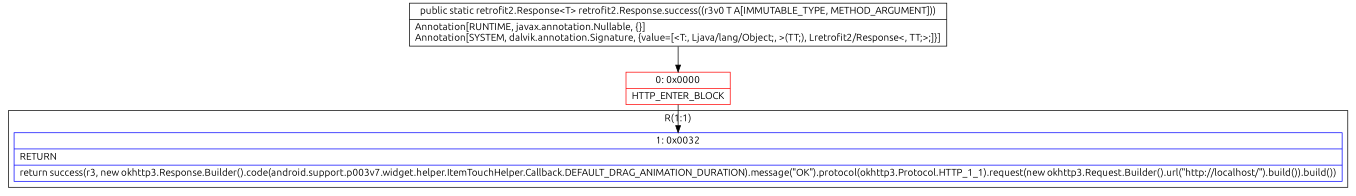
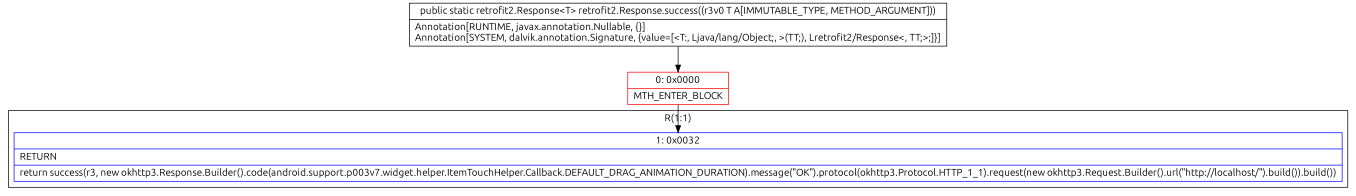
(678, 96) -> (678, 96)
